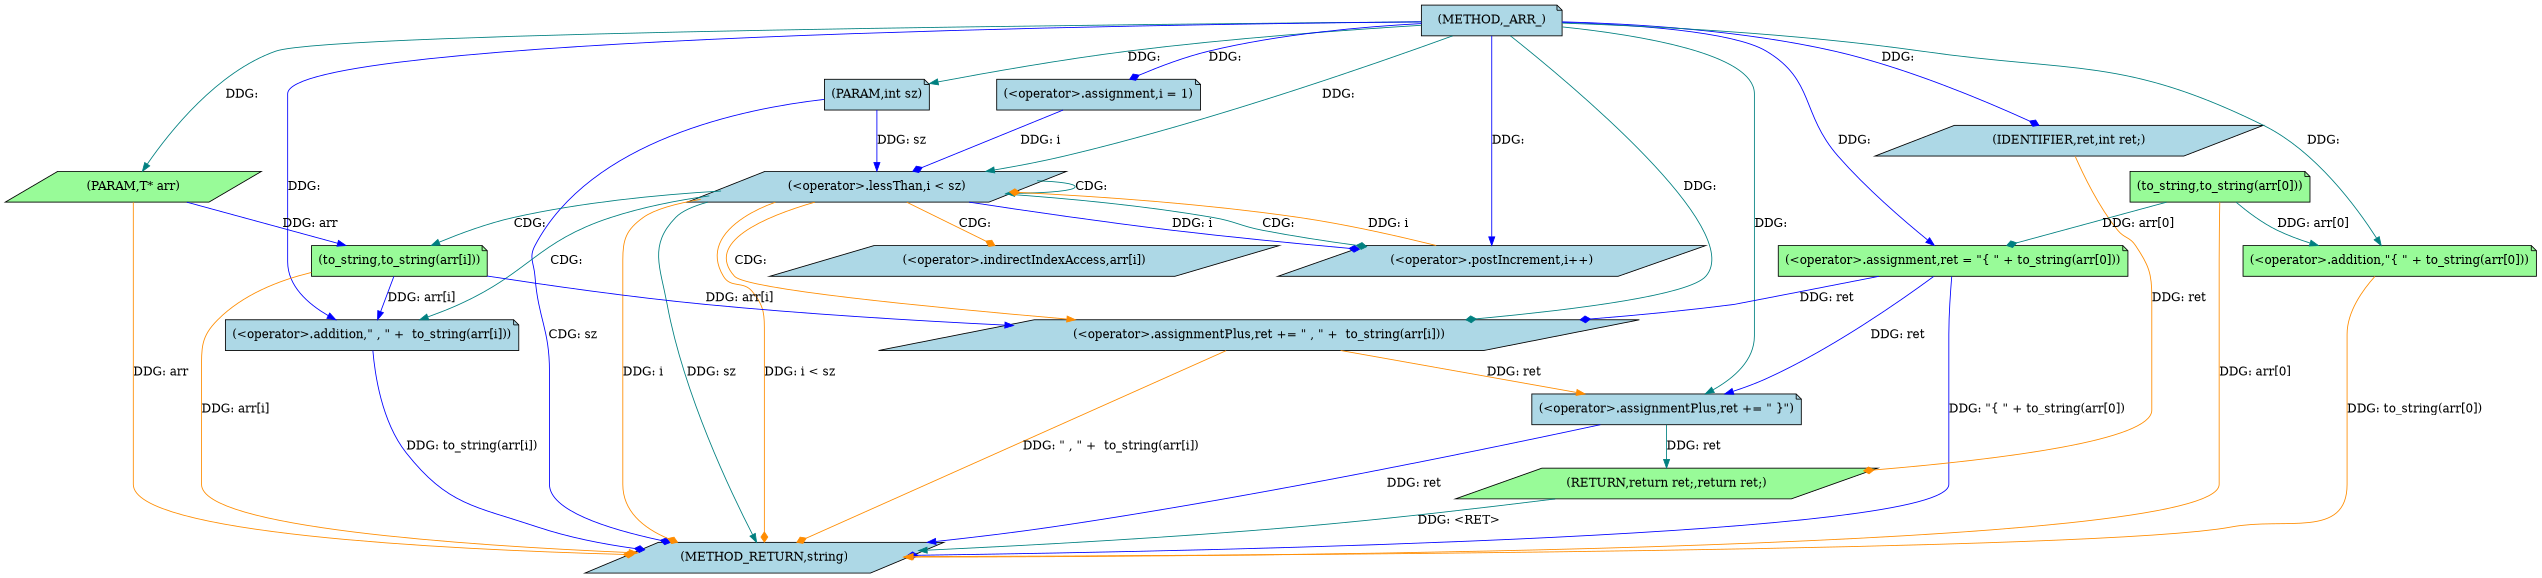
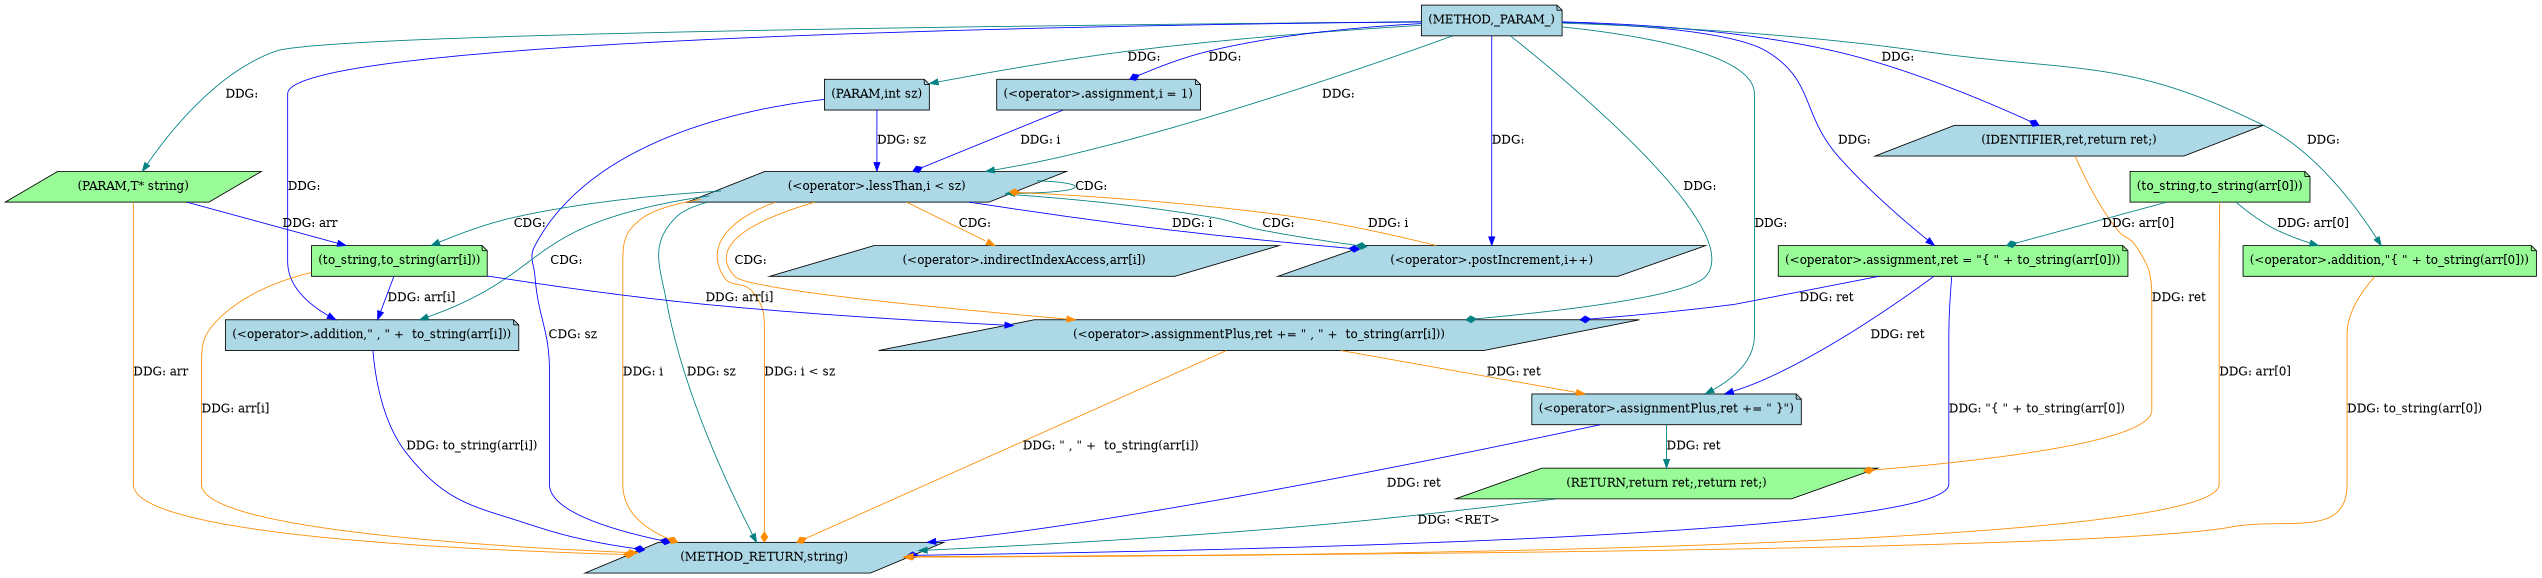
(1492, 20) -> (1492, 20)
(2069, 141) -> (2069, 141)
(133, 187) -> (133, 187)
(946, 222) -> (946, 222)
